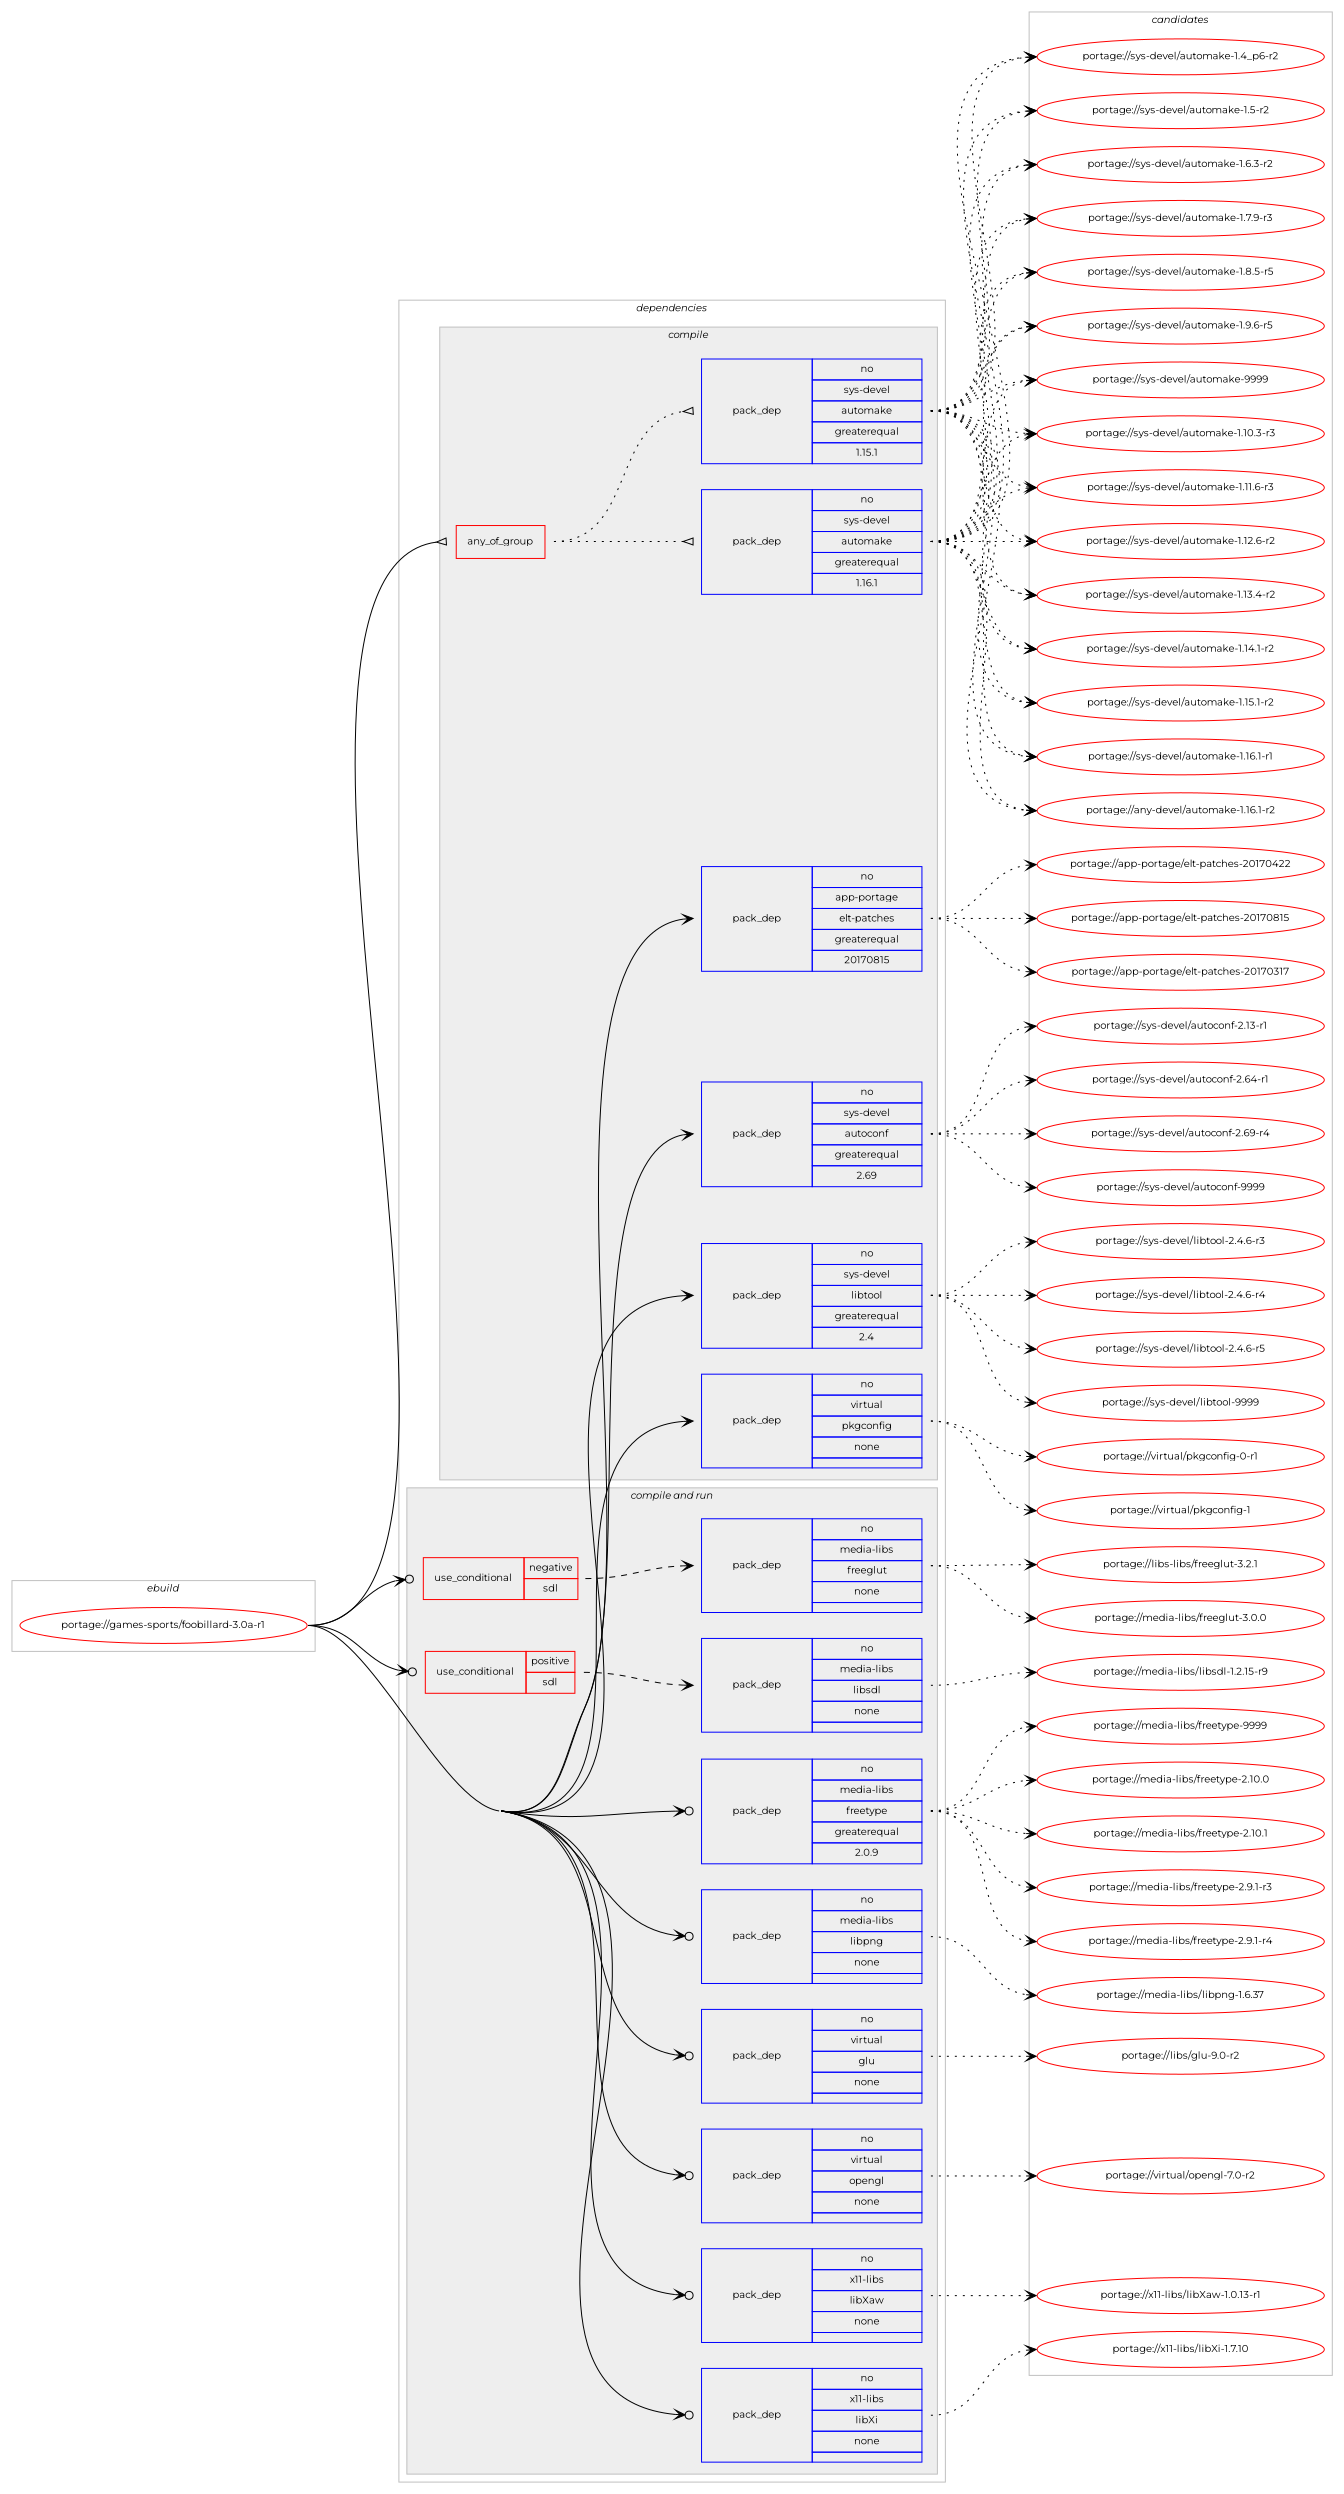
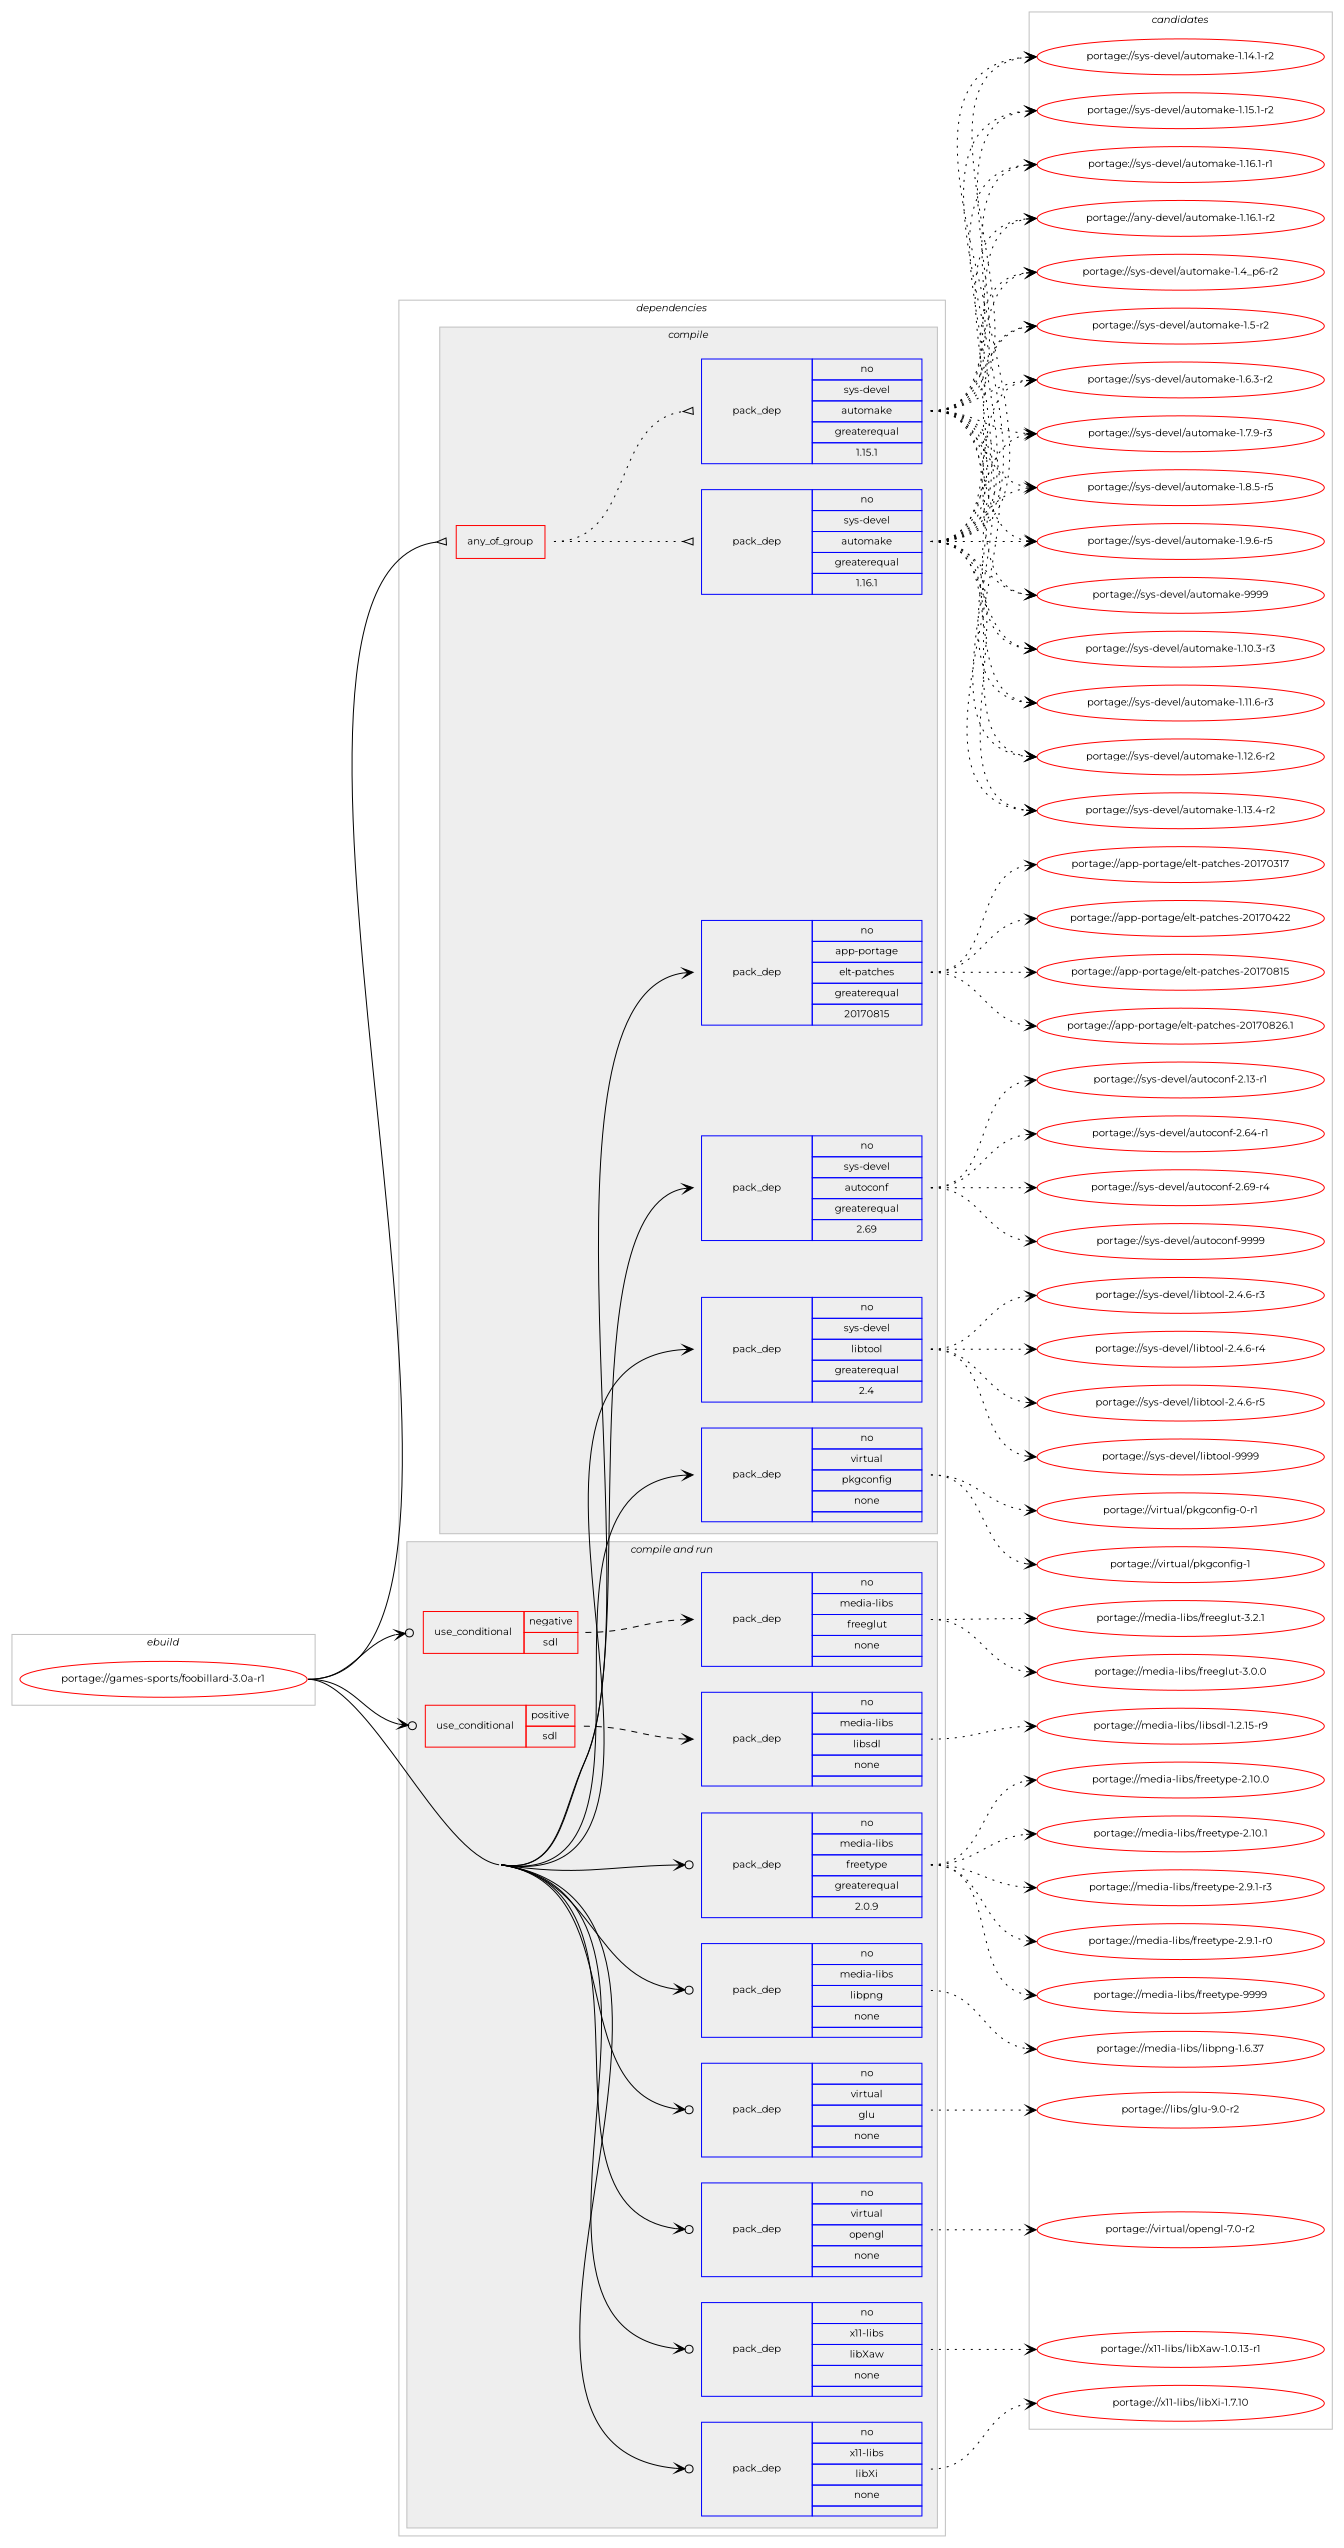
none -> (1181, 1026)
(1181, 1565) -> (1181, 1618)
(1181, 1942) -> (1181, 1942)
